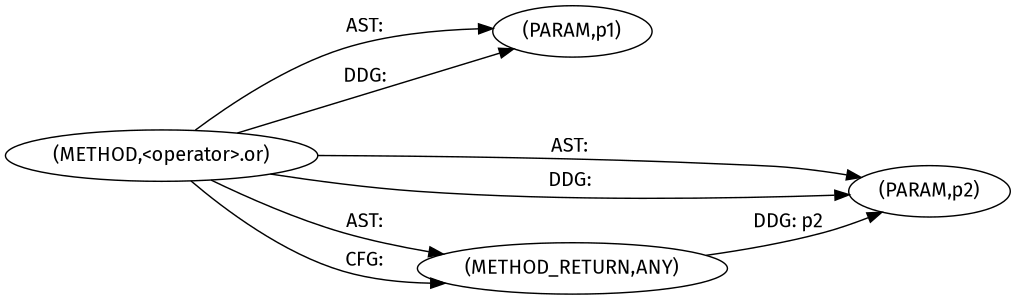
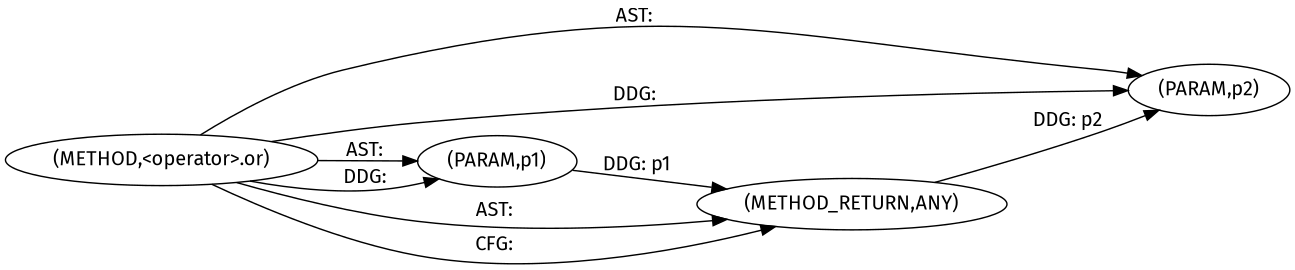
none -> (642, 179)
